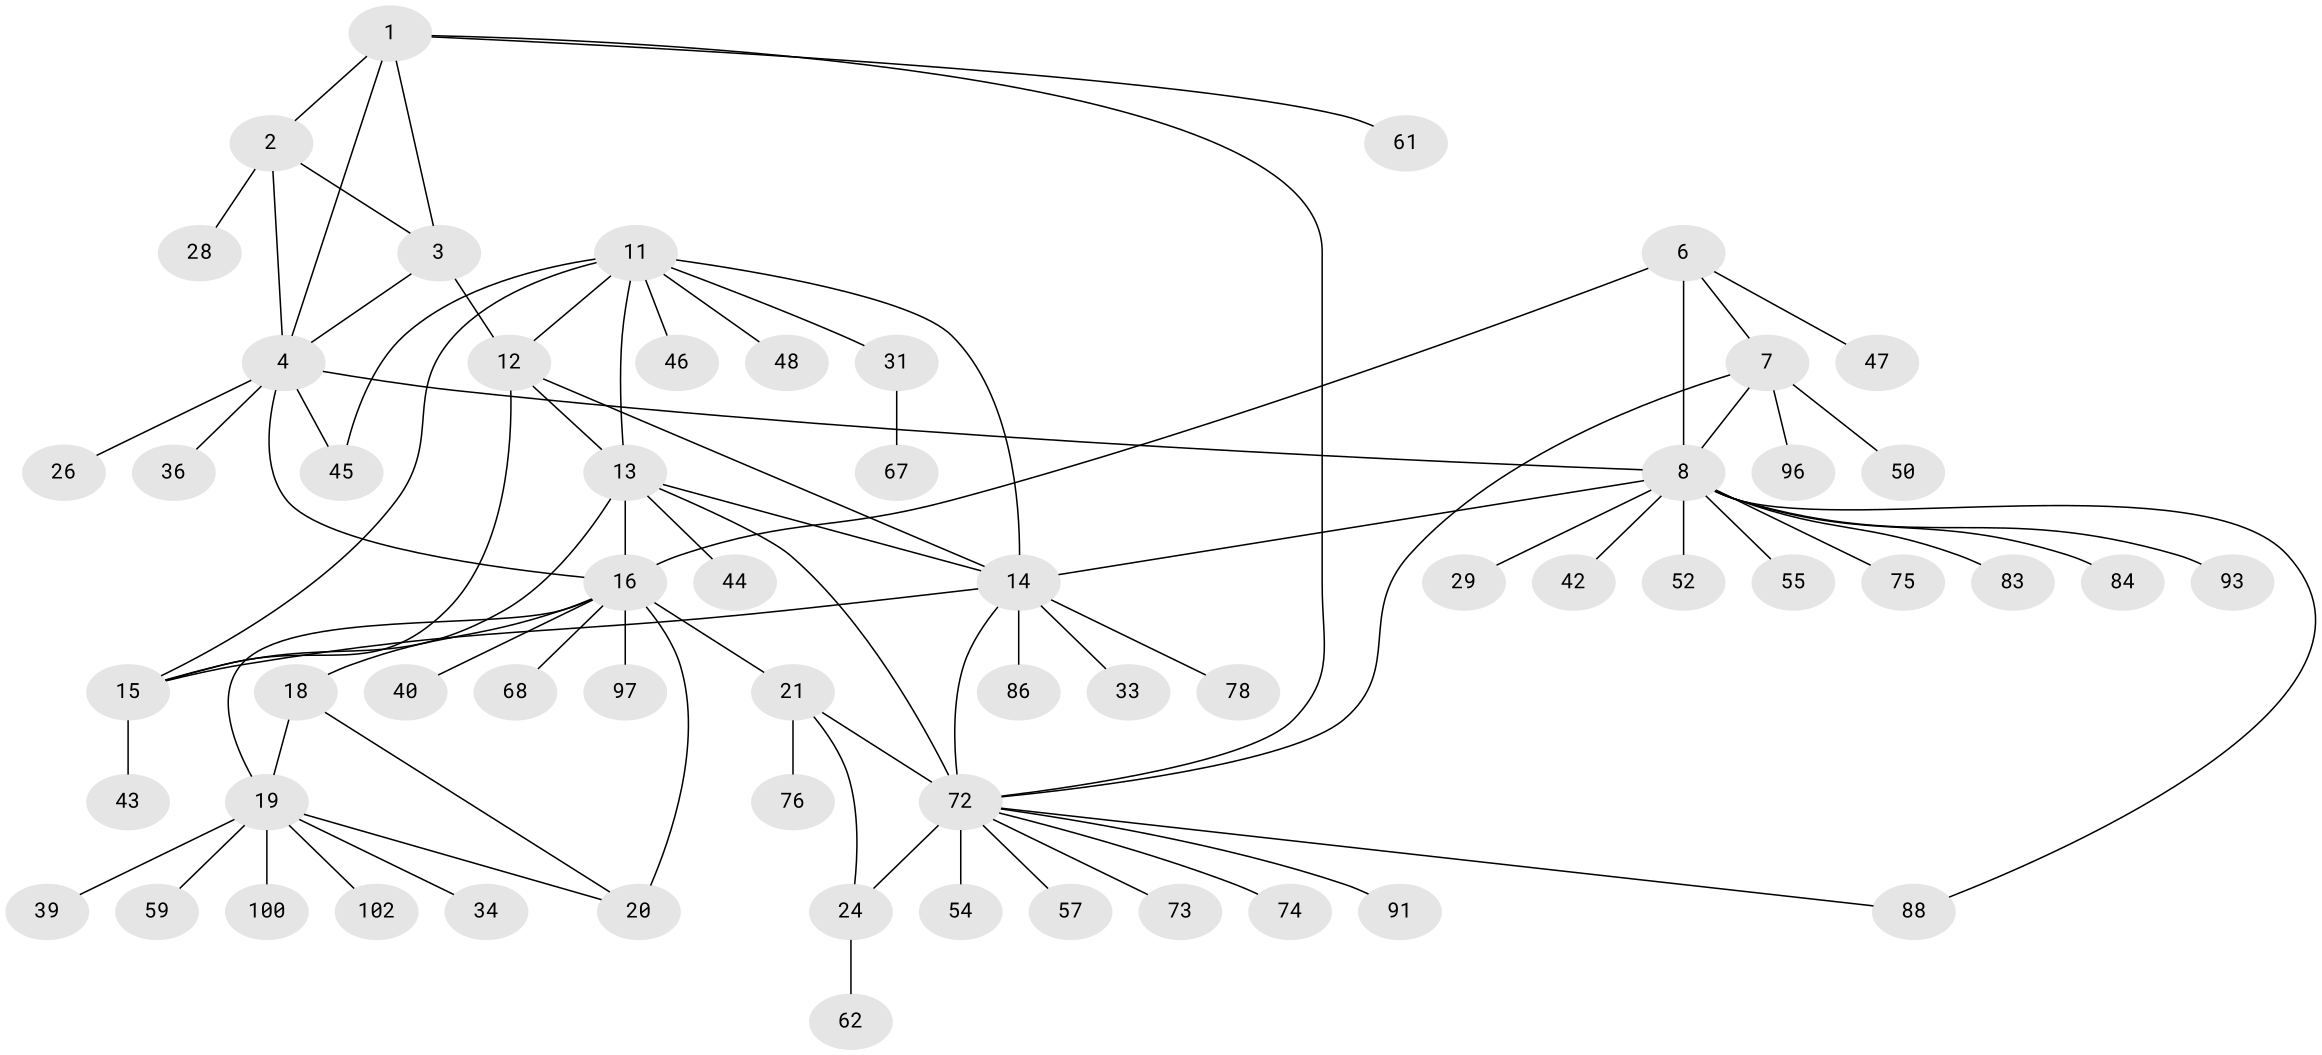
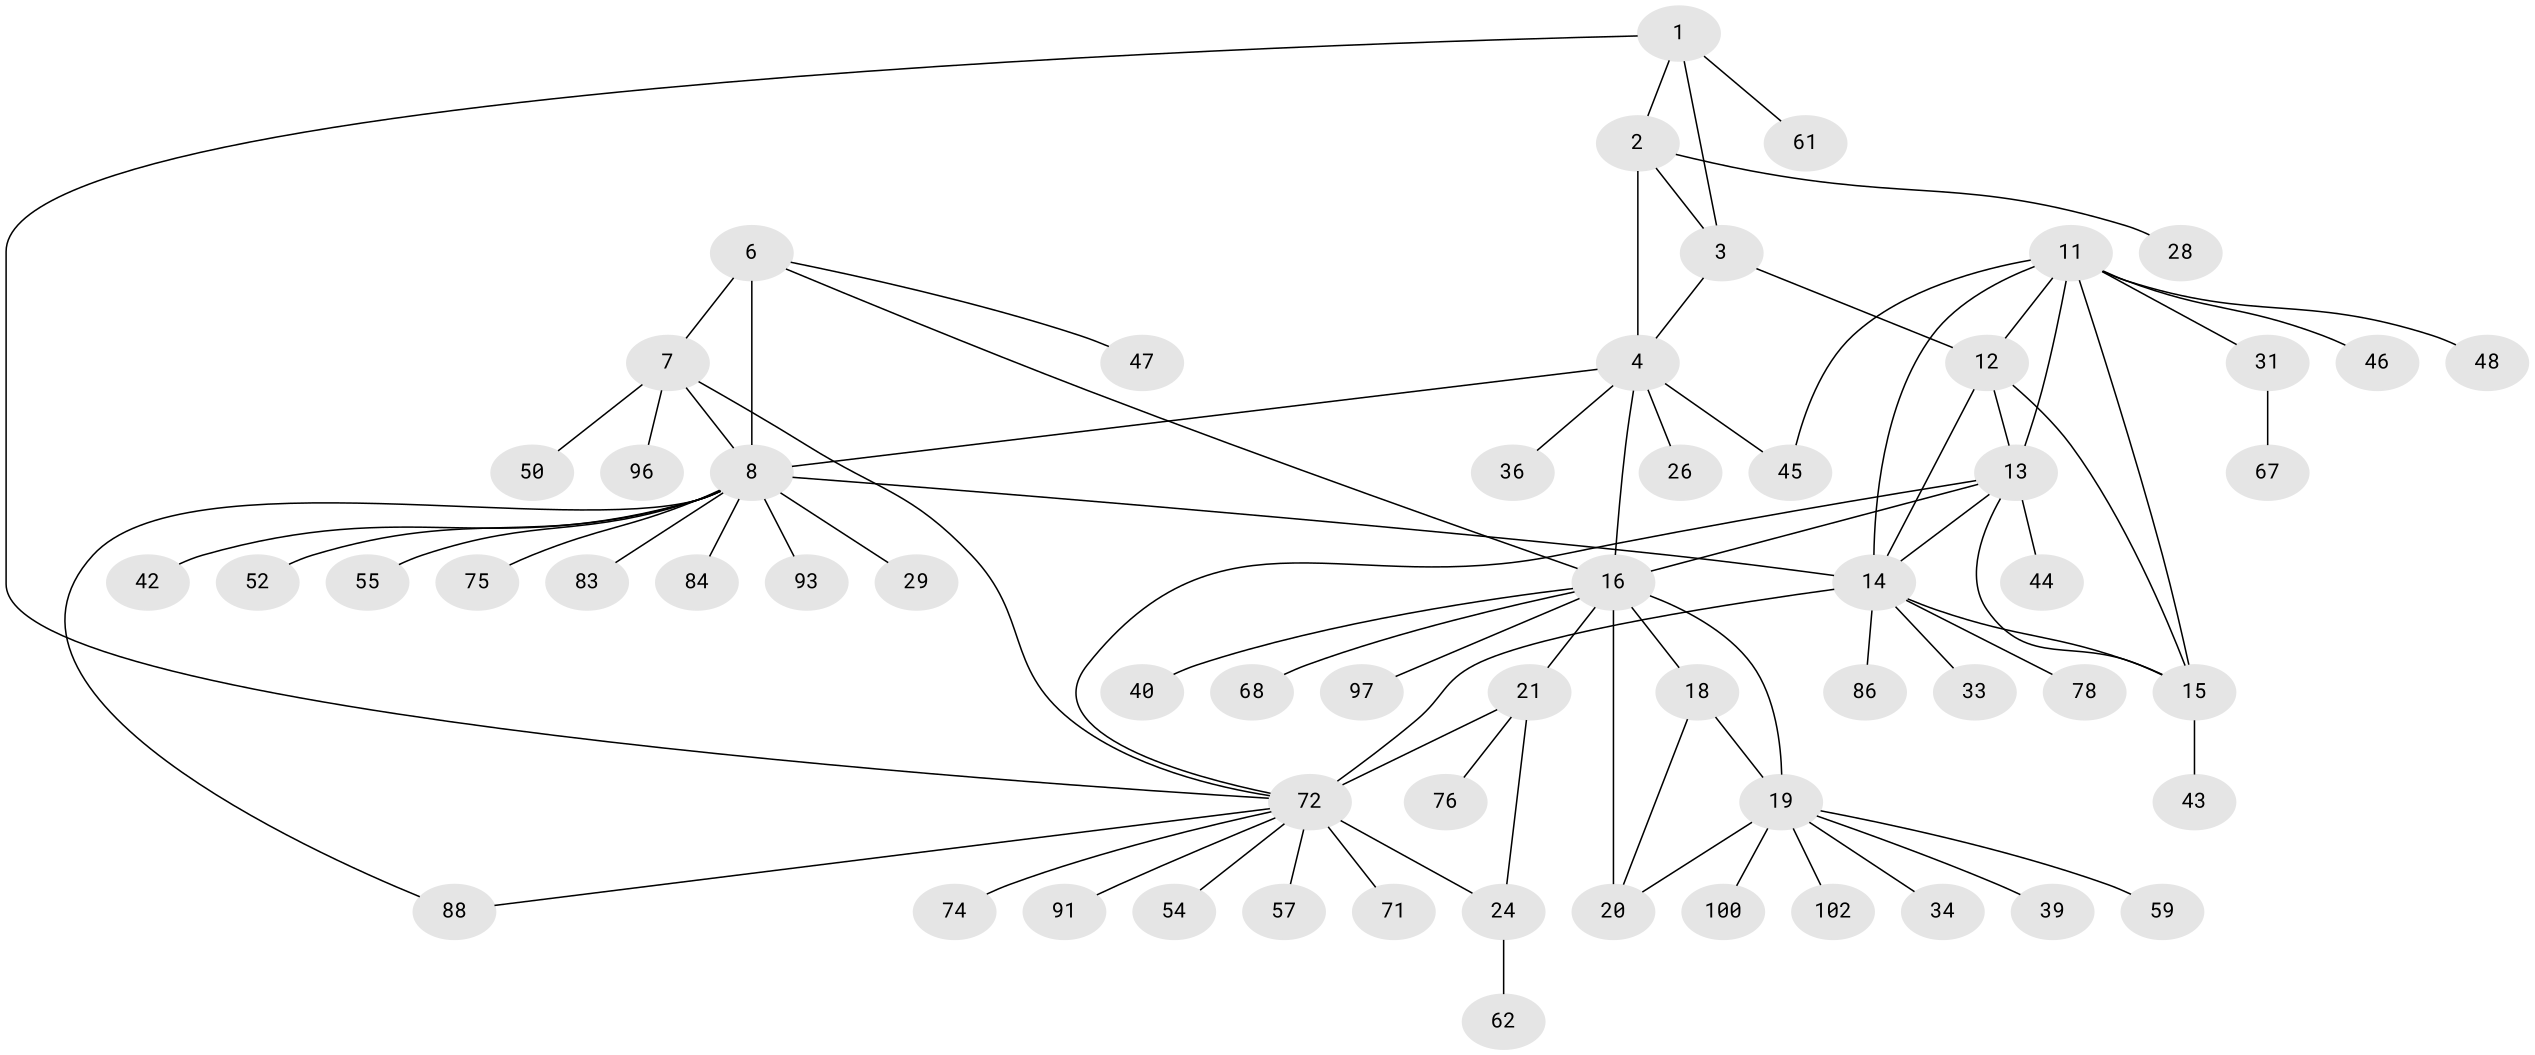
(337, 198) -> none
(1180, 912) -> (1394, 912)
